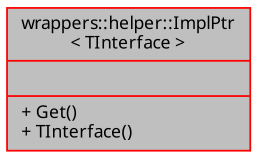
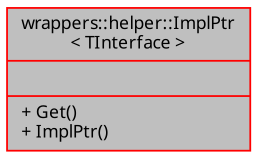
(78, 132) -> (65, 132)
